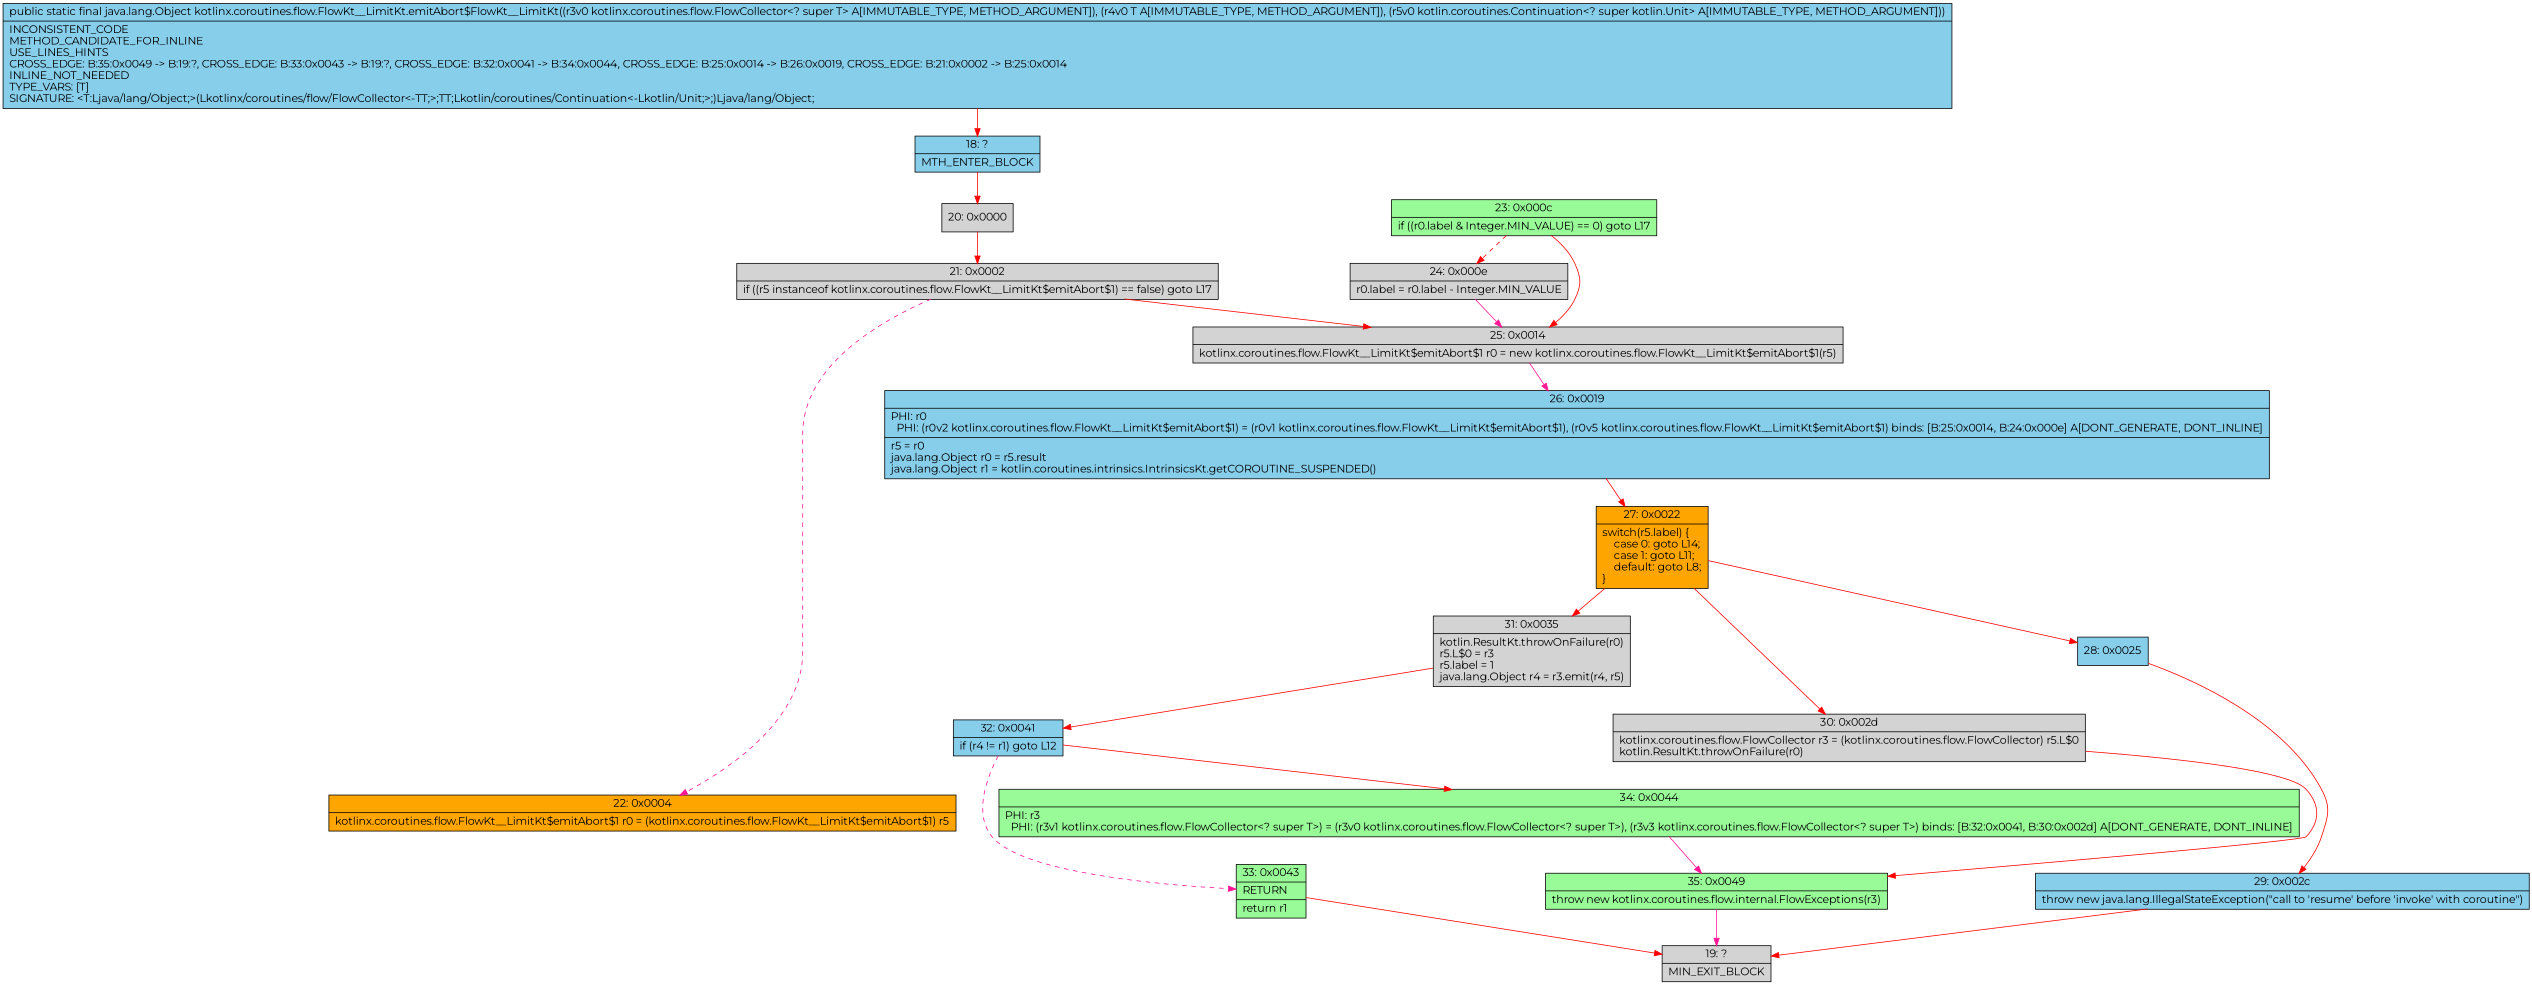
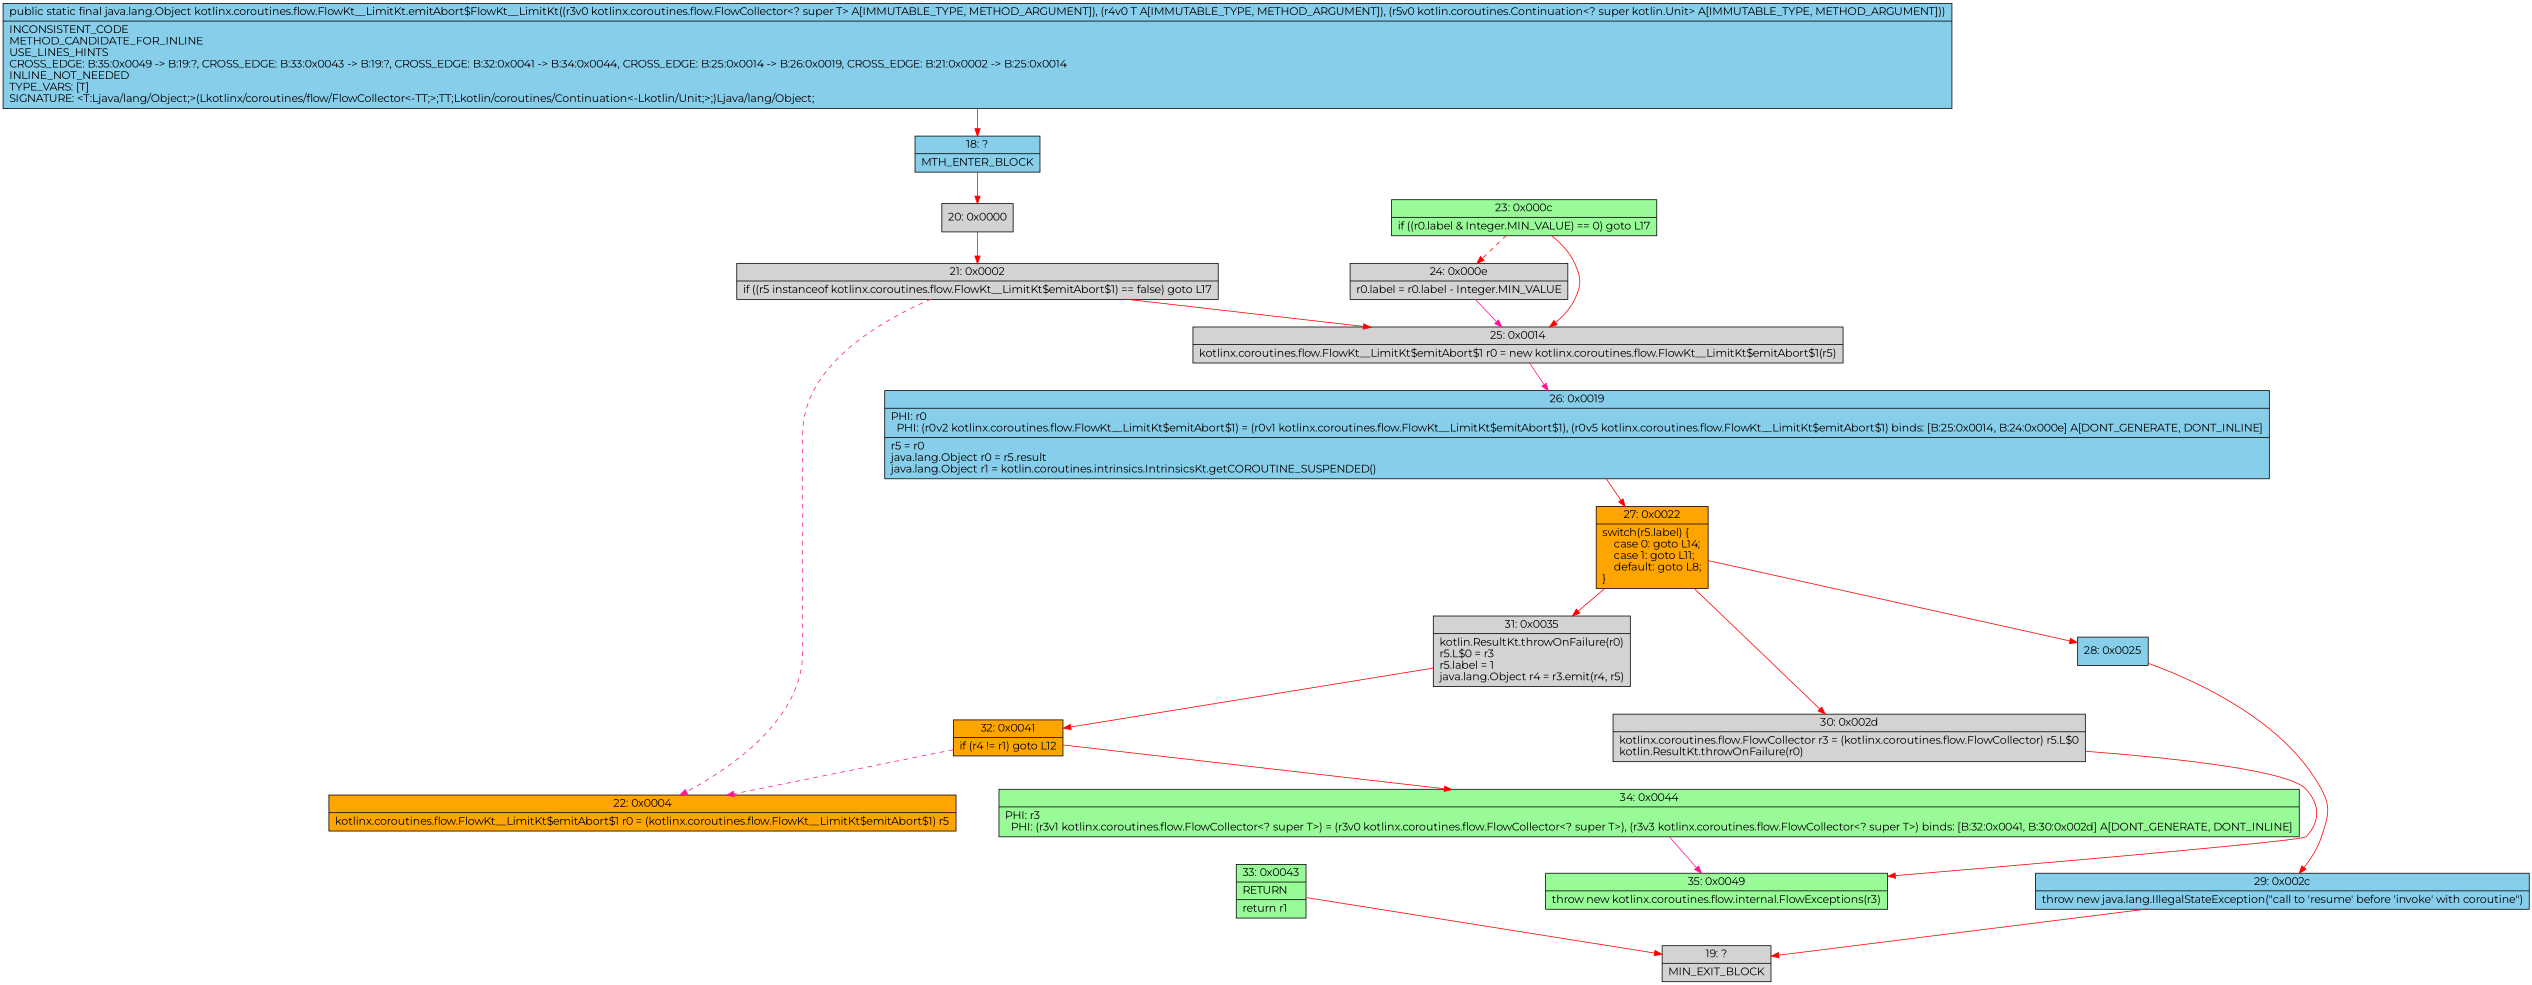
(1008, 738) -> (1008, 738)
(1064, 868) -> (844, 772)
(1717, 924) -> none
